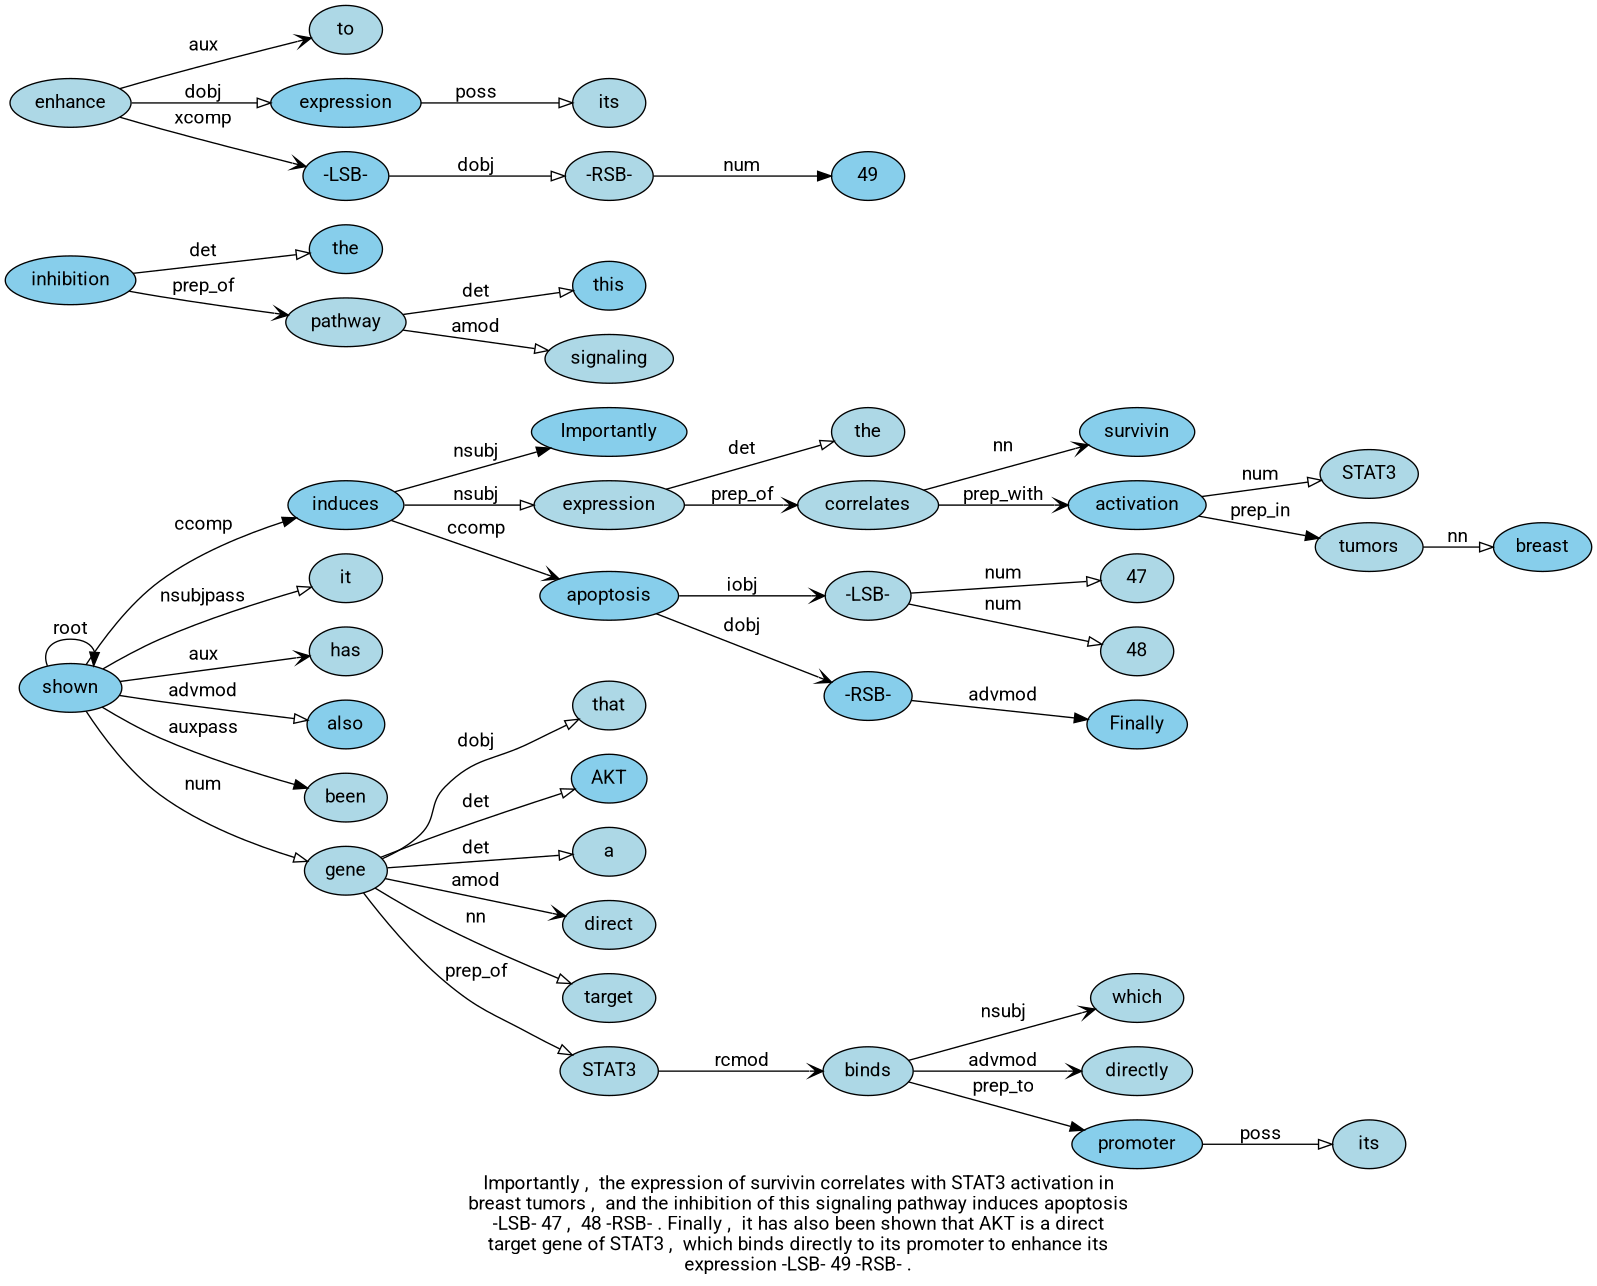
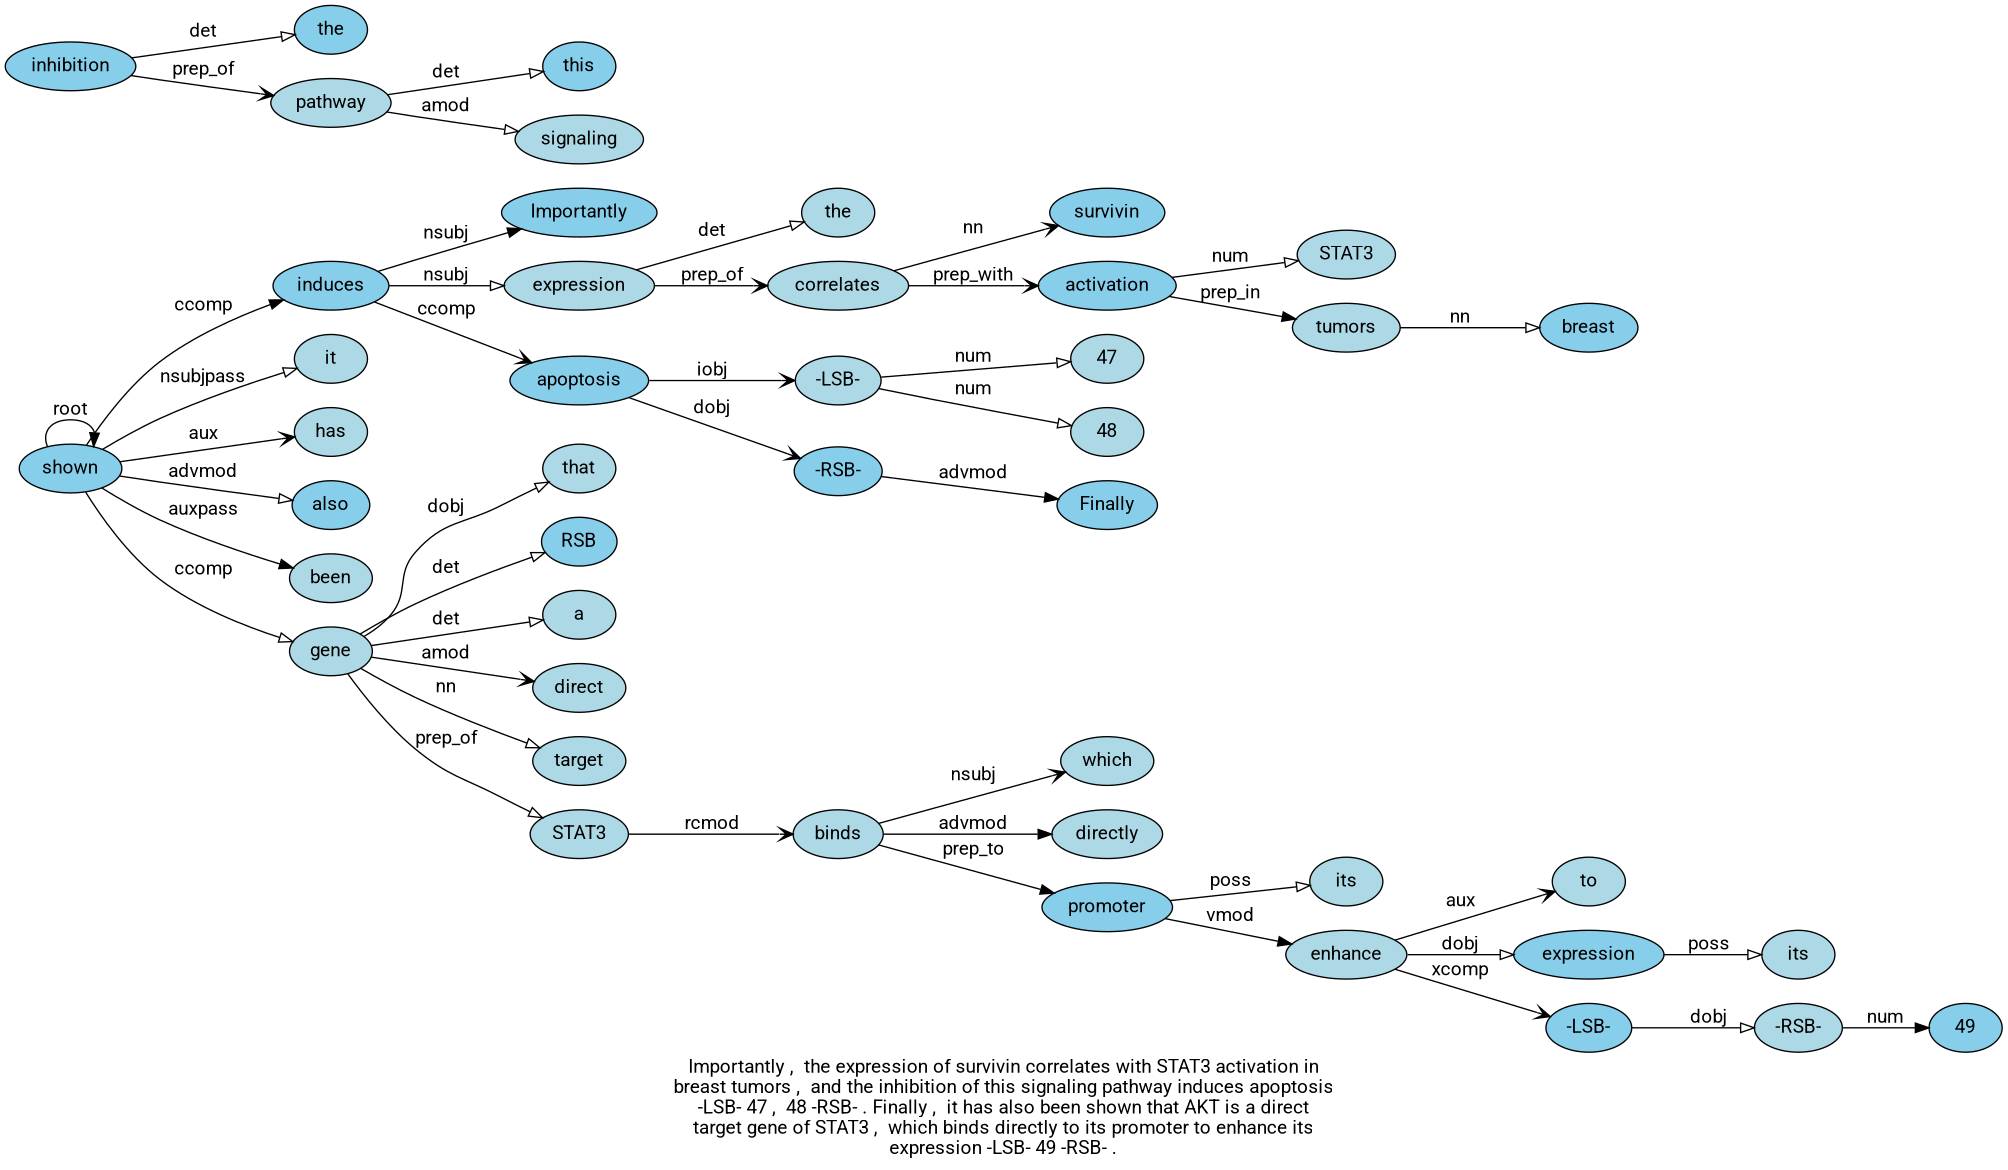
(609, 779) -> (579, 542)
(203, 785) -> (203, 569)
none -> (1222, 930)
(991, 1071) -> (961, 834)
